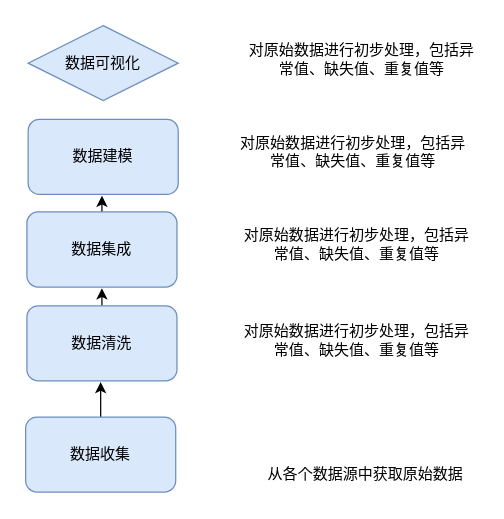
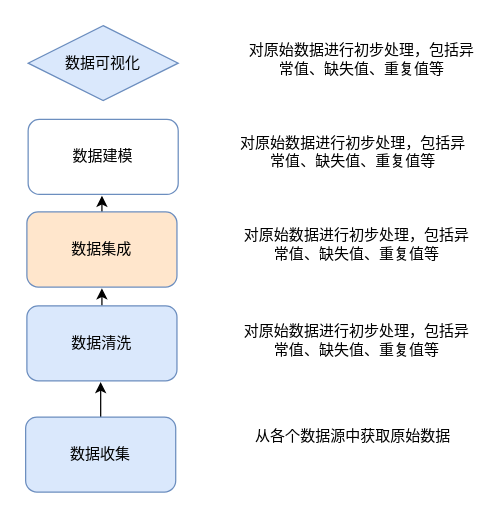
(103, 157) -> (103, 157)
(102, 249) -> (102, 249)
(366, 474) -> (353, 437)
